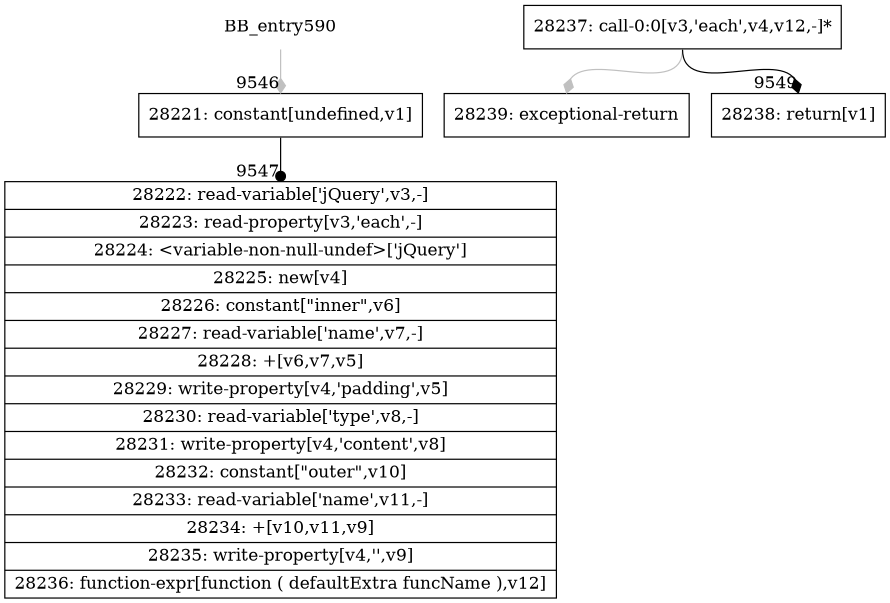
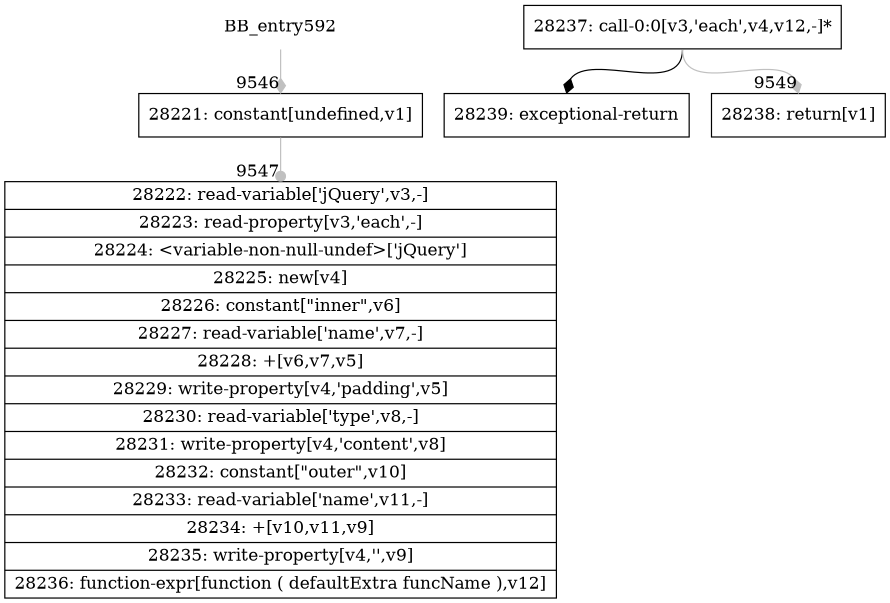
(281, 27) -> (281, 27)
(632, 72) -> (632, 72)
(733, 72) -> (733, 72)
(281, 154) -> (281, 154)
